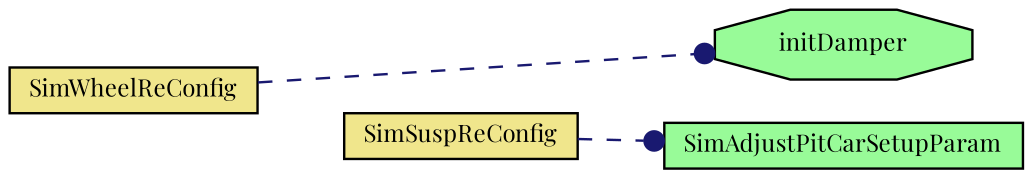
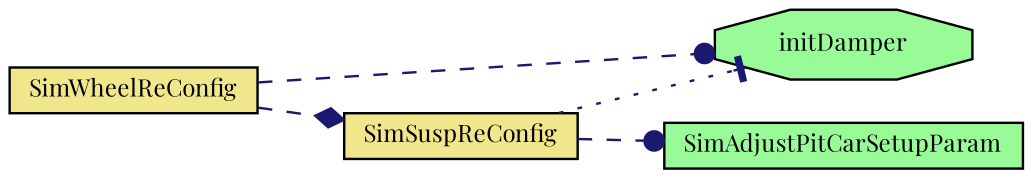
none -> (646, 92)
none -> (287, 112)
